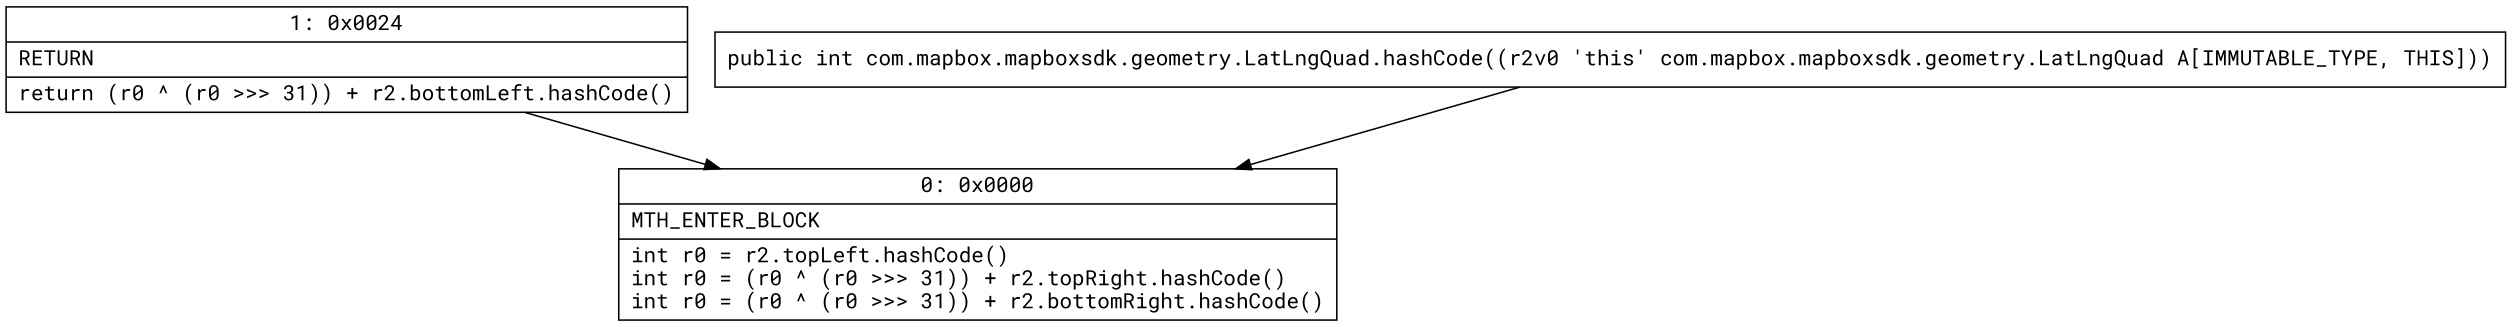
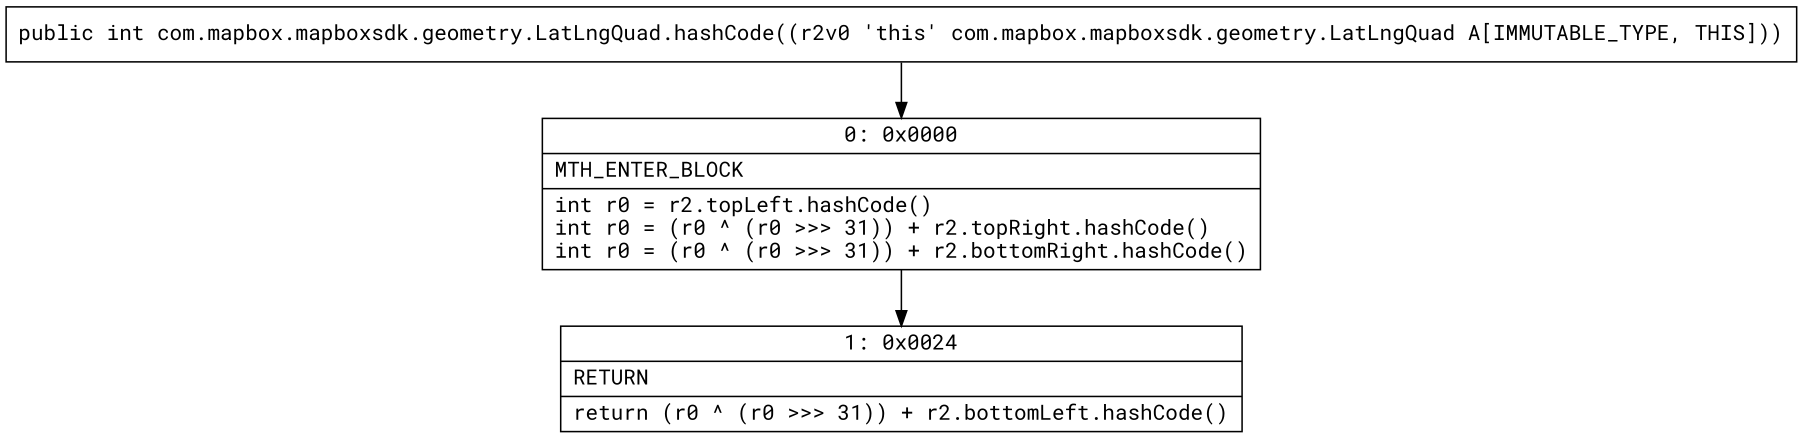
(615, 138) -> (901, 290)
